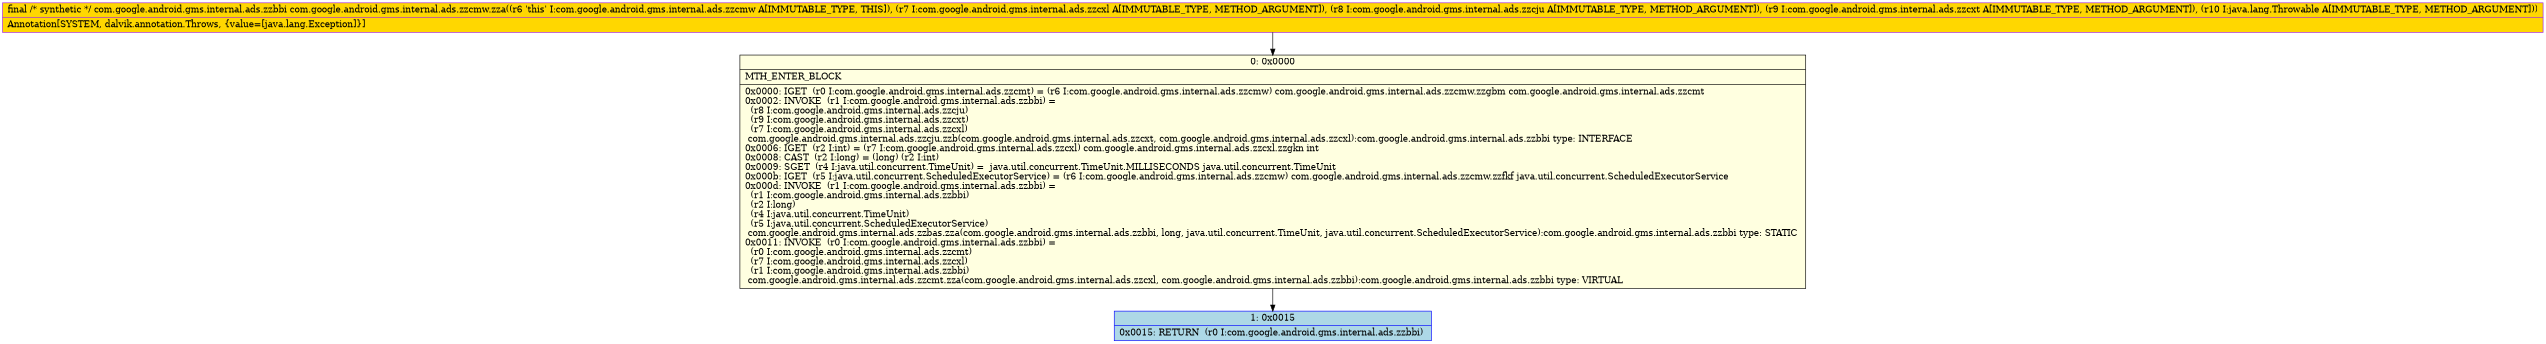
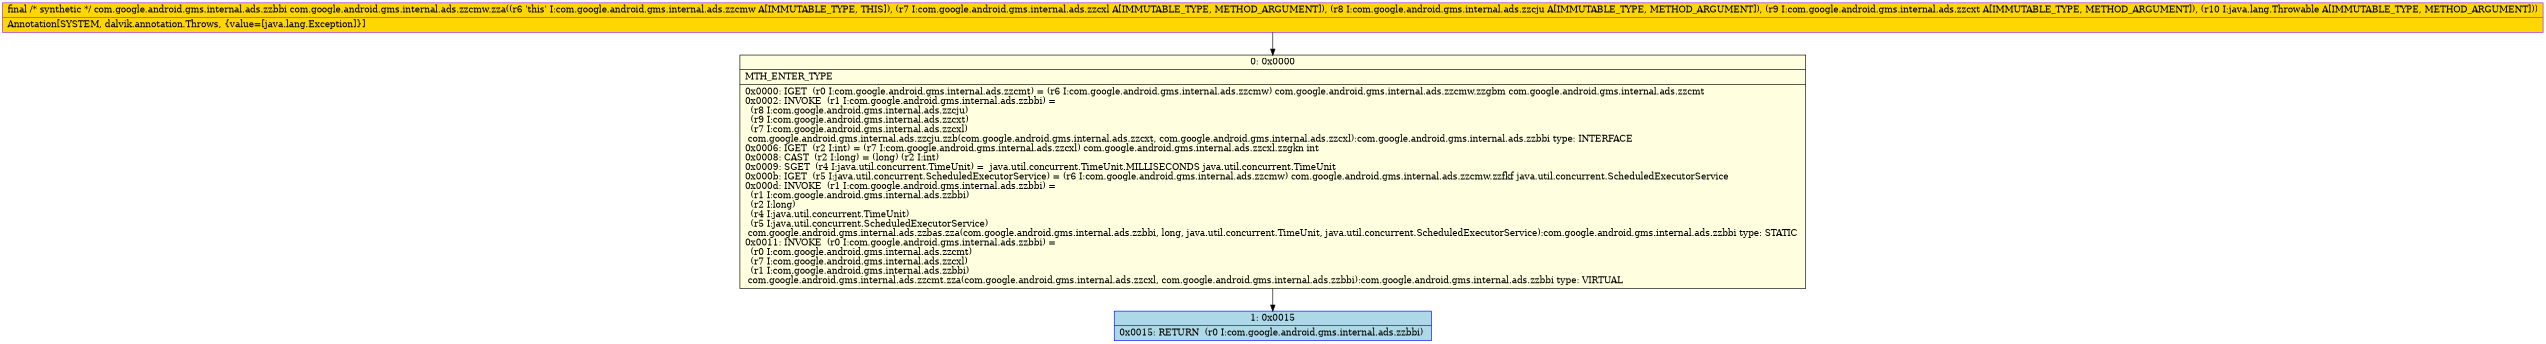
(793, 77) -> (789, 77)
